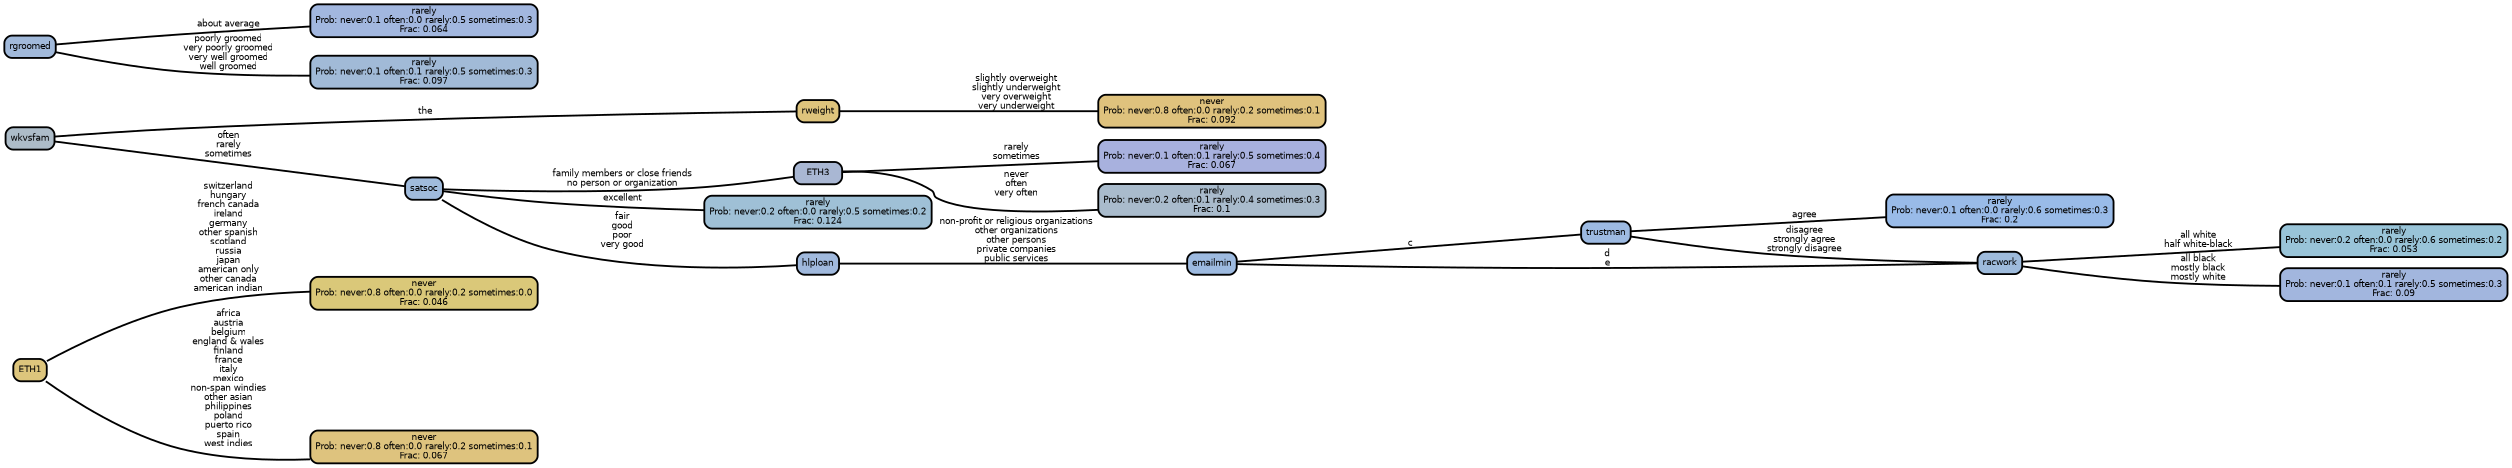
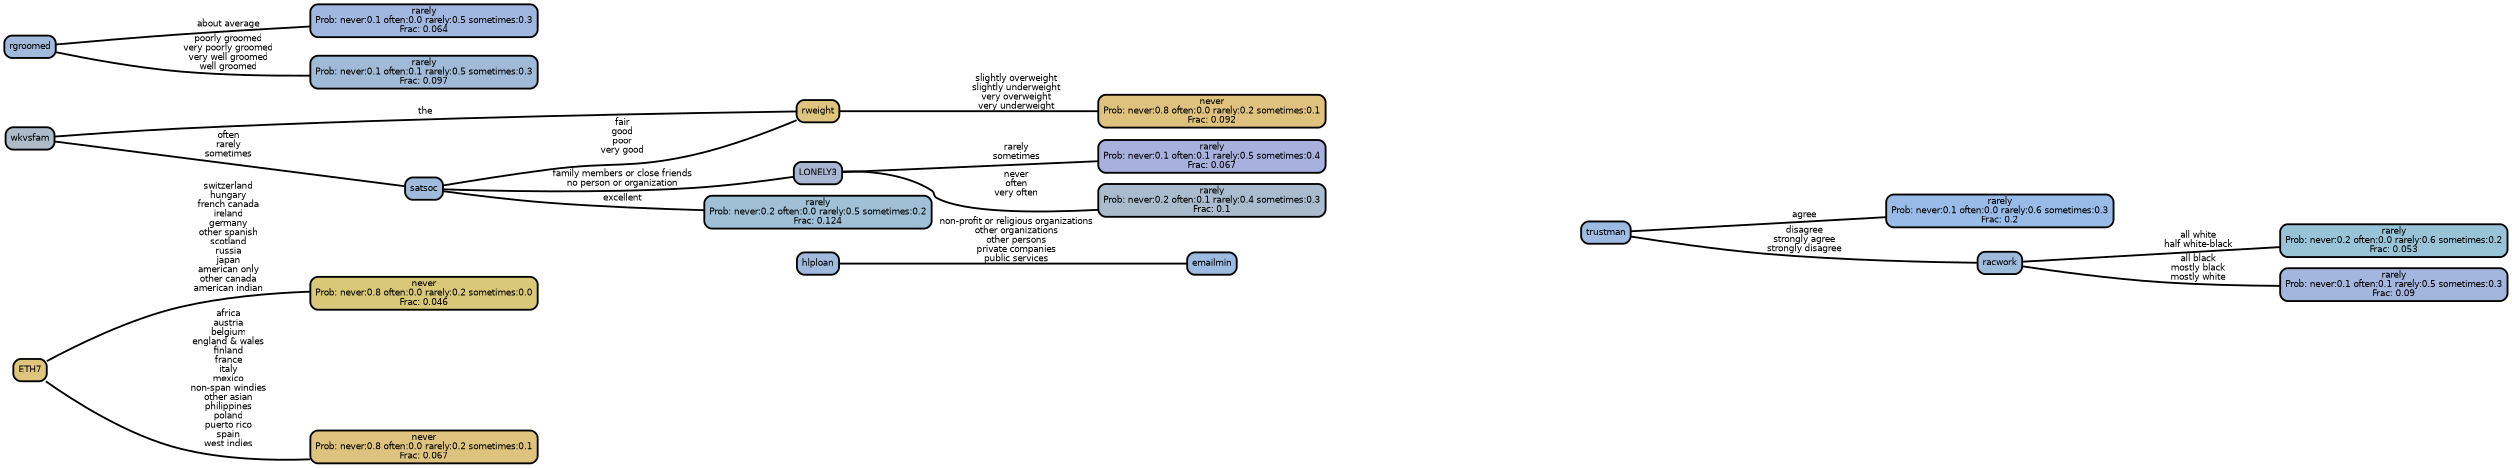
(818, 173) -> (818, 173)
(1409, 248) -> none
(613, 261) -> (622, 164)
(1607, 268) -> none
(30, 370) -> (30, 370)
